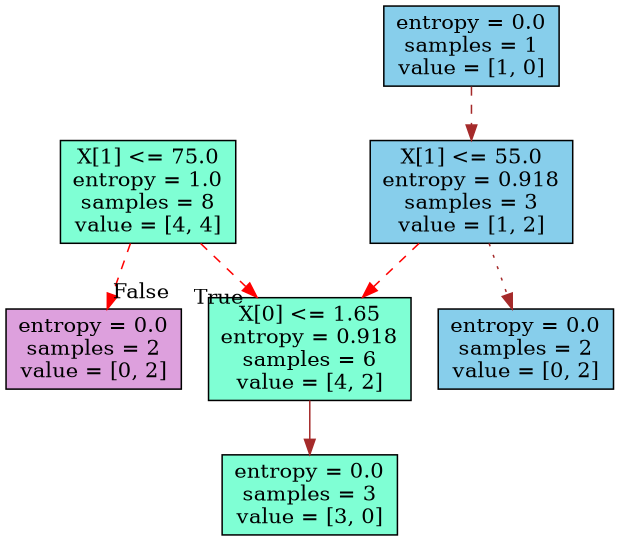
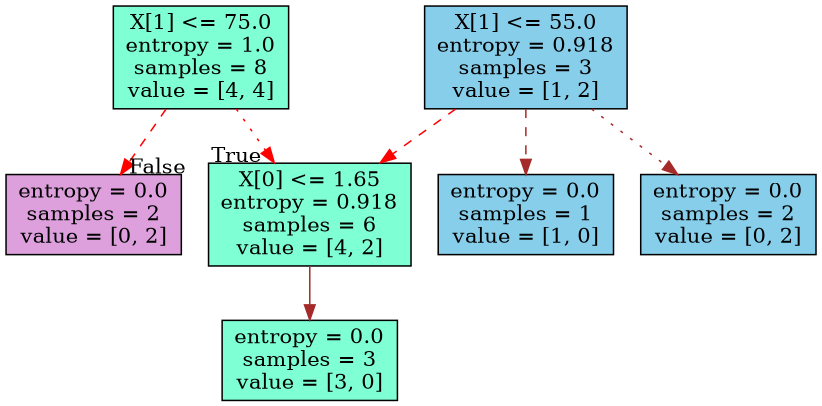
(471, 106) -> (526, 134)
(223, 265) -> (251, 130)
